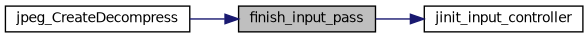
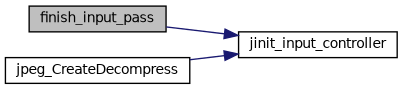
(207, 19) -> (207, 58)
